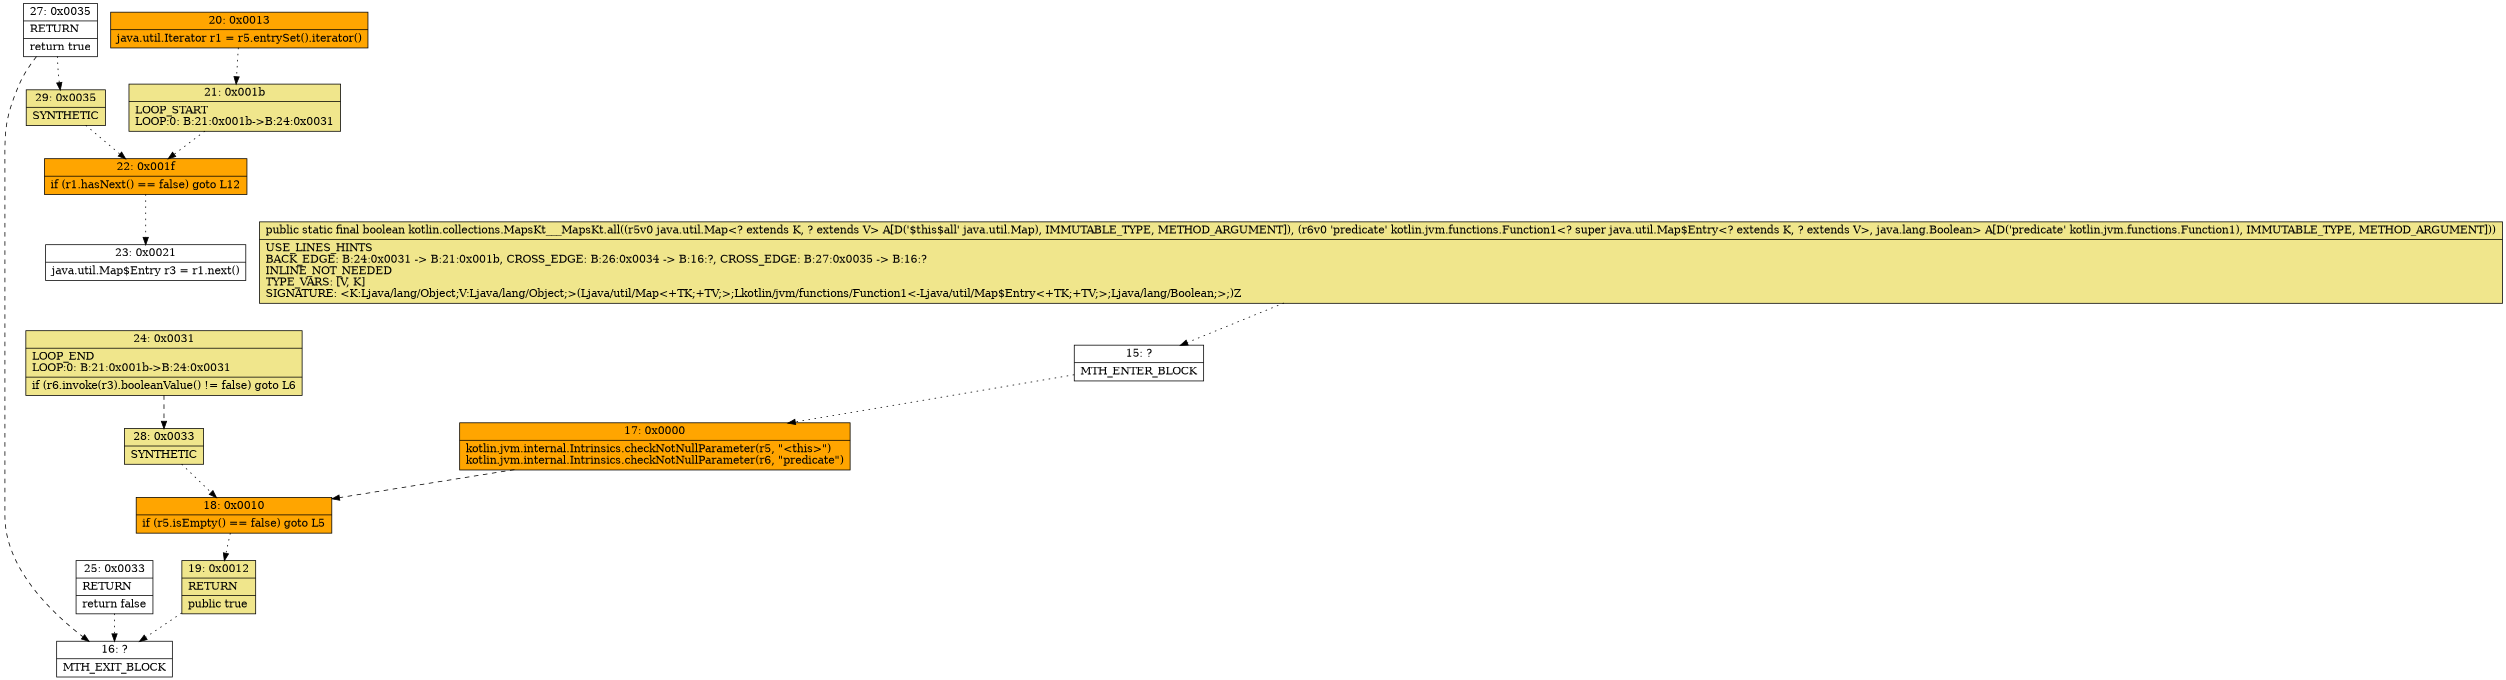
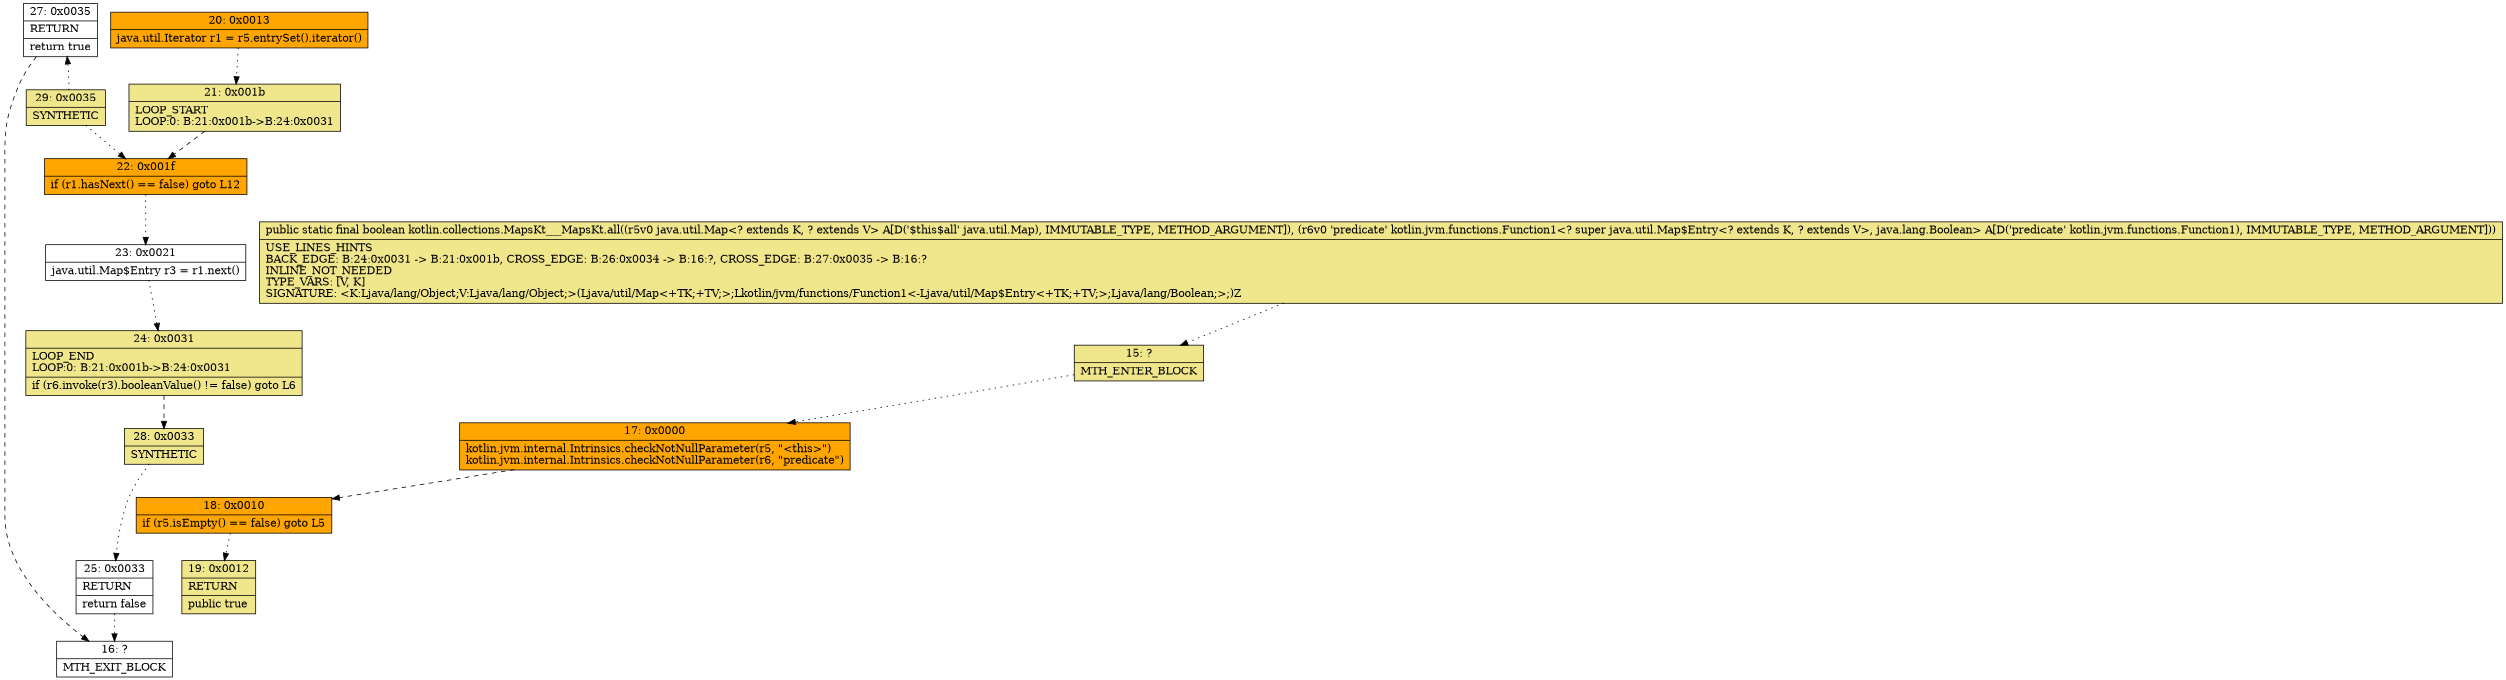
(58, 69) -> (69, 77)
(190, 143) -> (190, 143)
none -> (153, 302)
(1139, 363) -> (1139, 363)
(196, 478) -> (126, 506)
(164, 625) -> none
